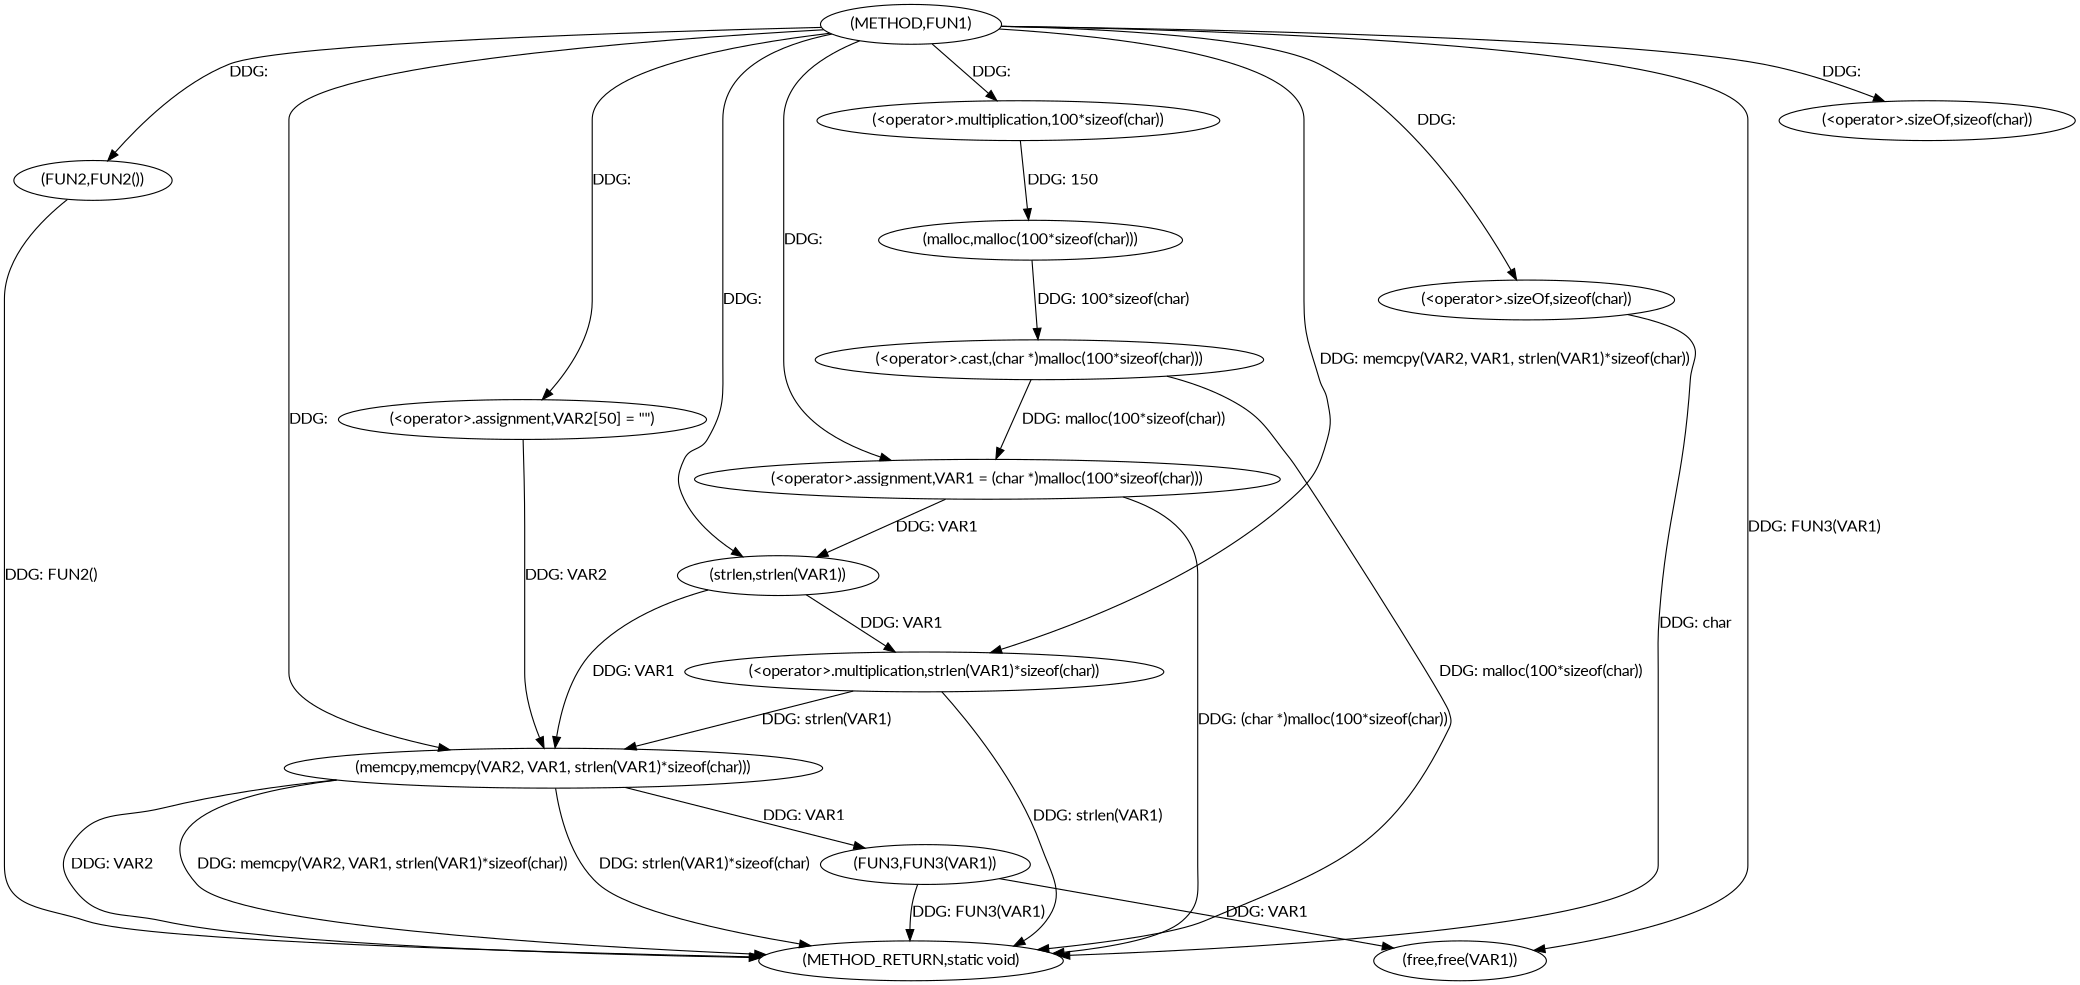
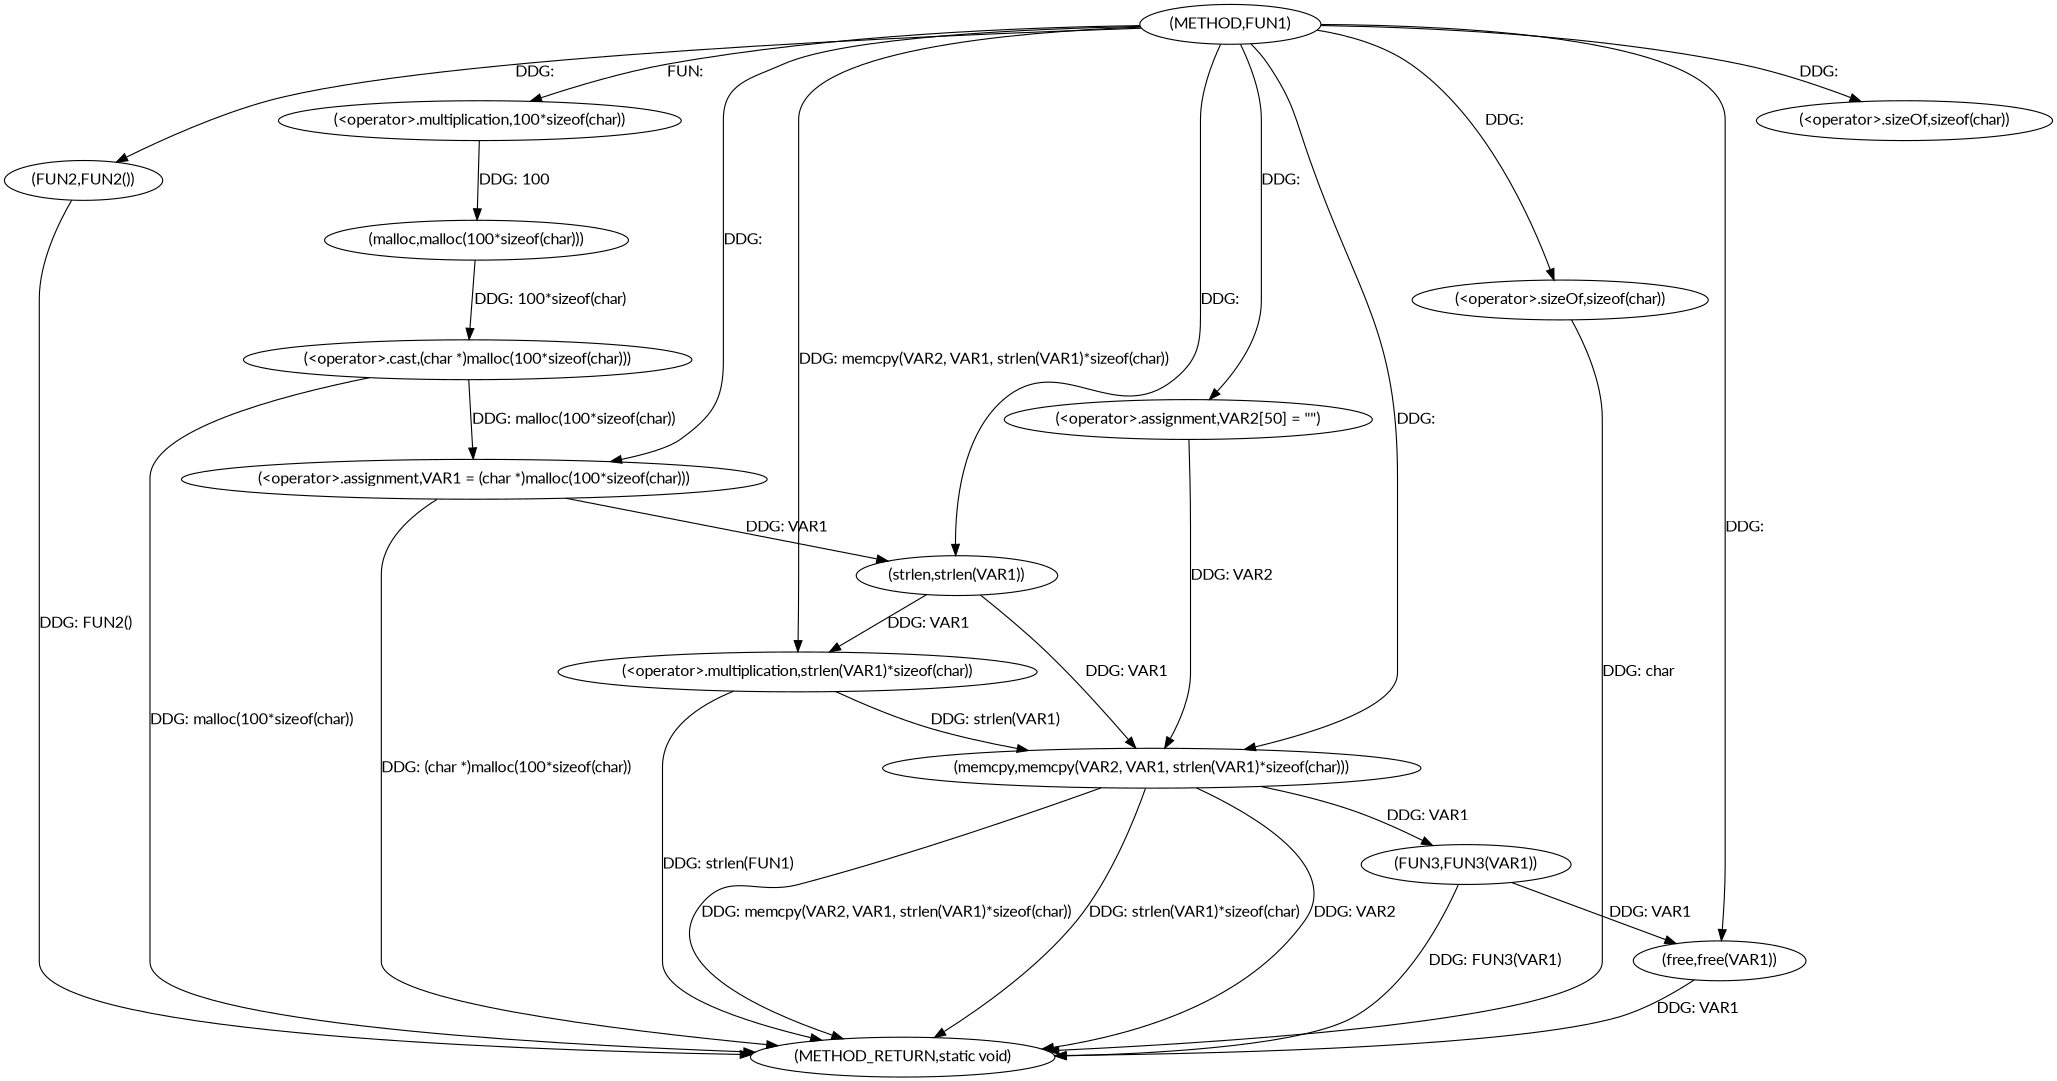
(994, 73) -> (687, 73)
(1063, 180) -> (514, 180)
(1815, 527) -> (1747, 527)
(1098, 816) -> (728, 865)
none -> (1385, 1045)
